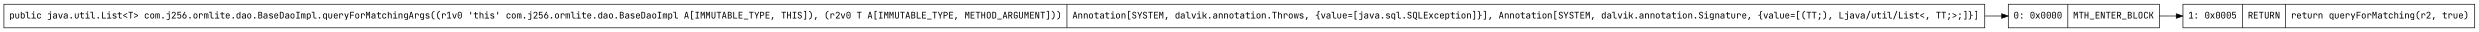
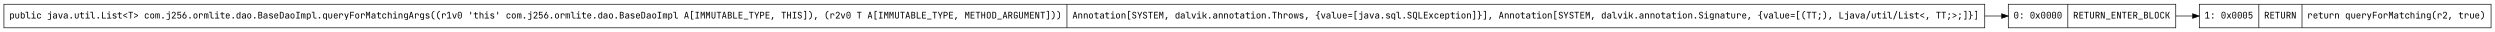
(2114, 16) -> (2122, 16)
